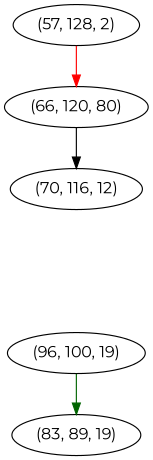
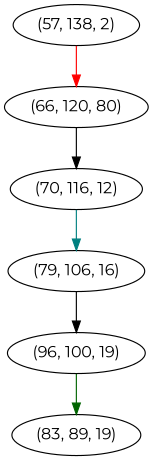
(76, 25) -> (76, 25)
none -> (76, 271)
